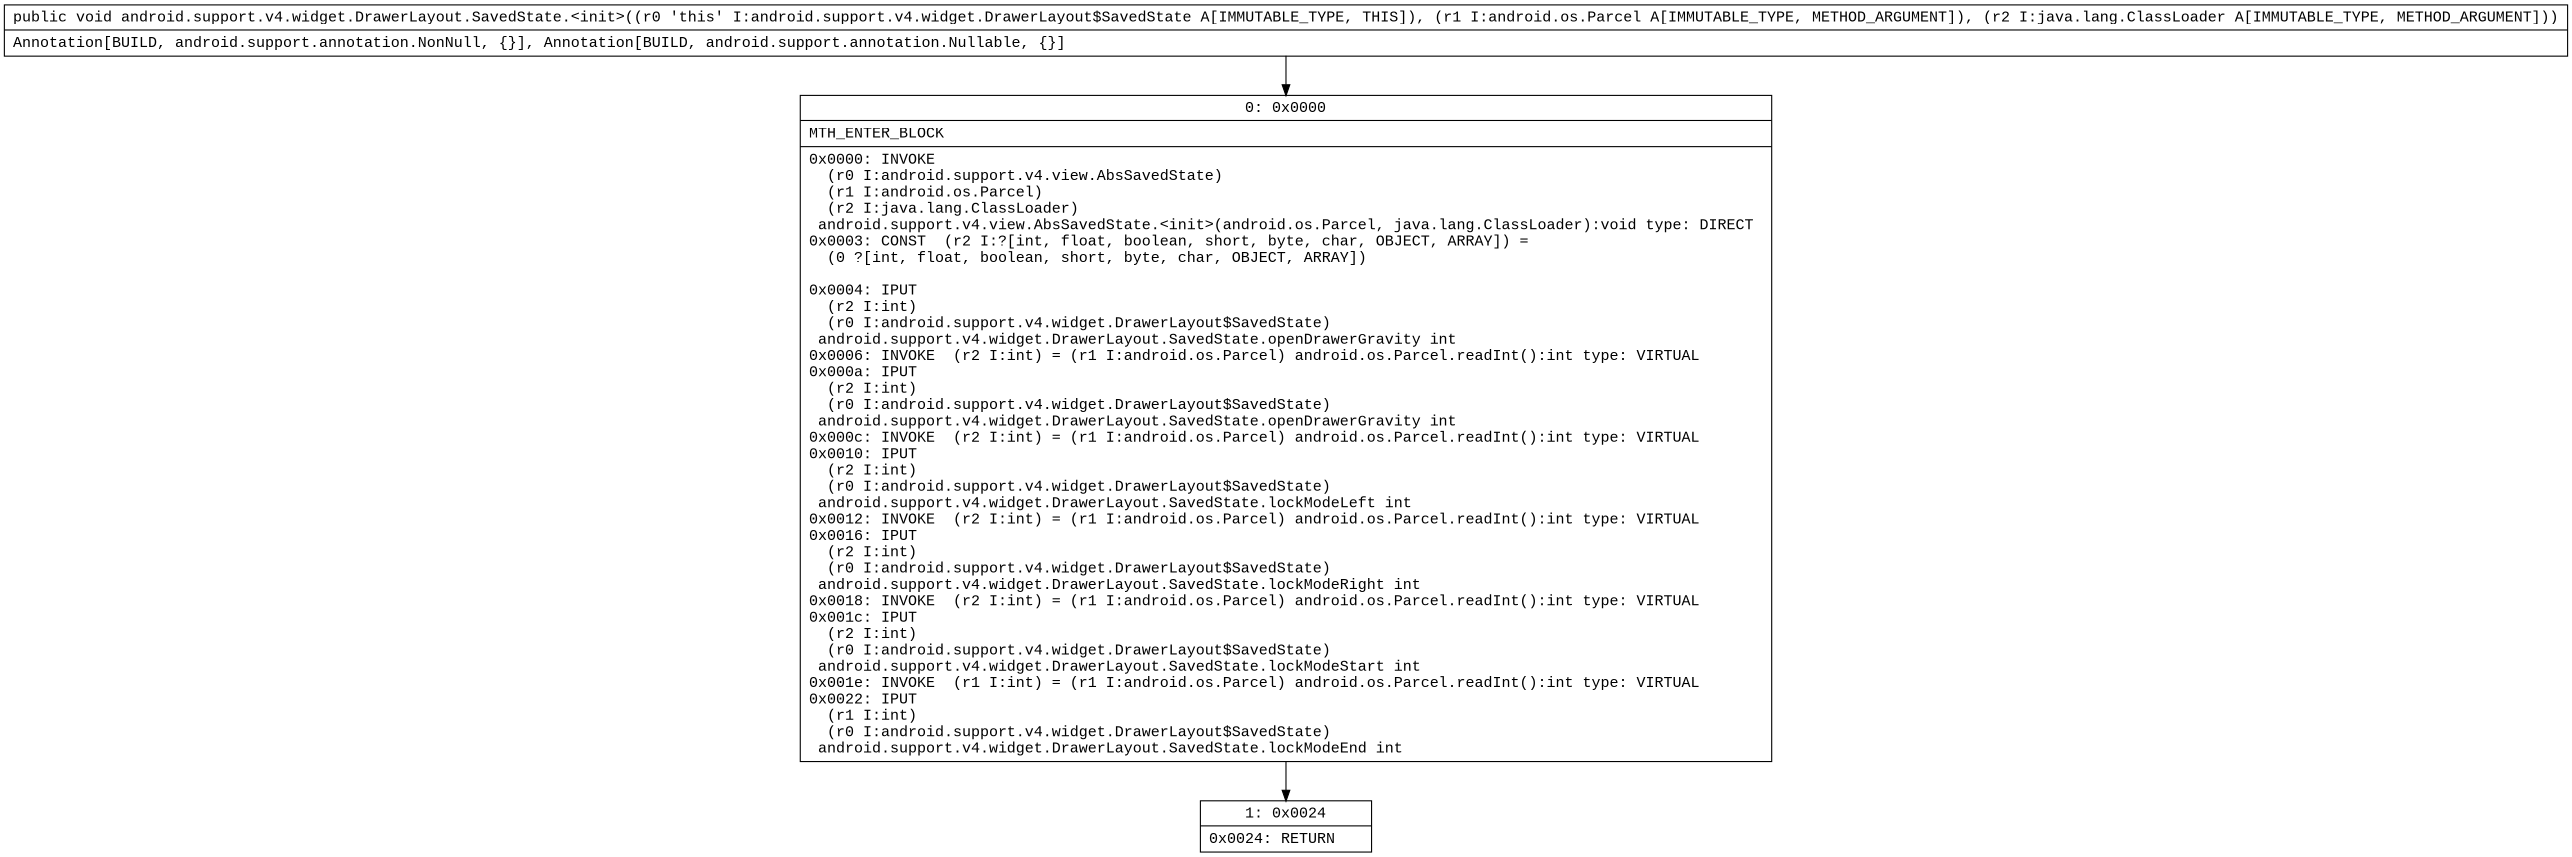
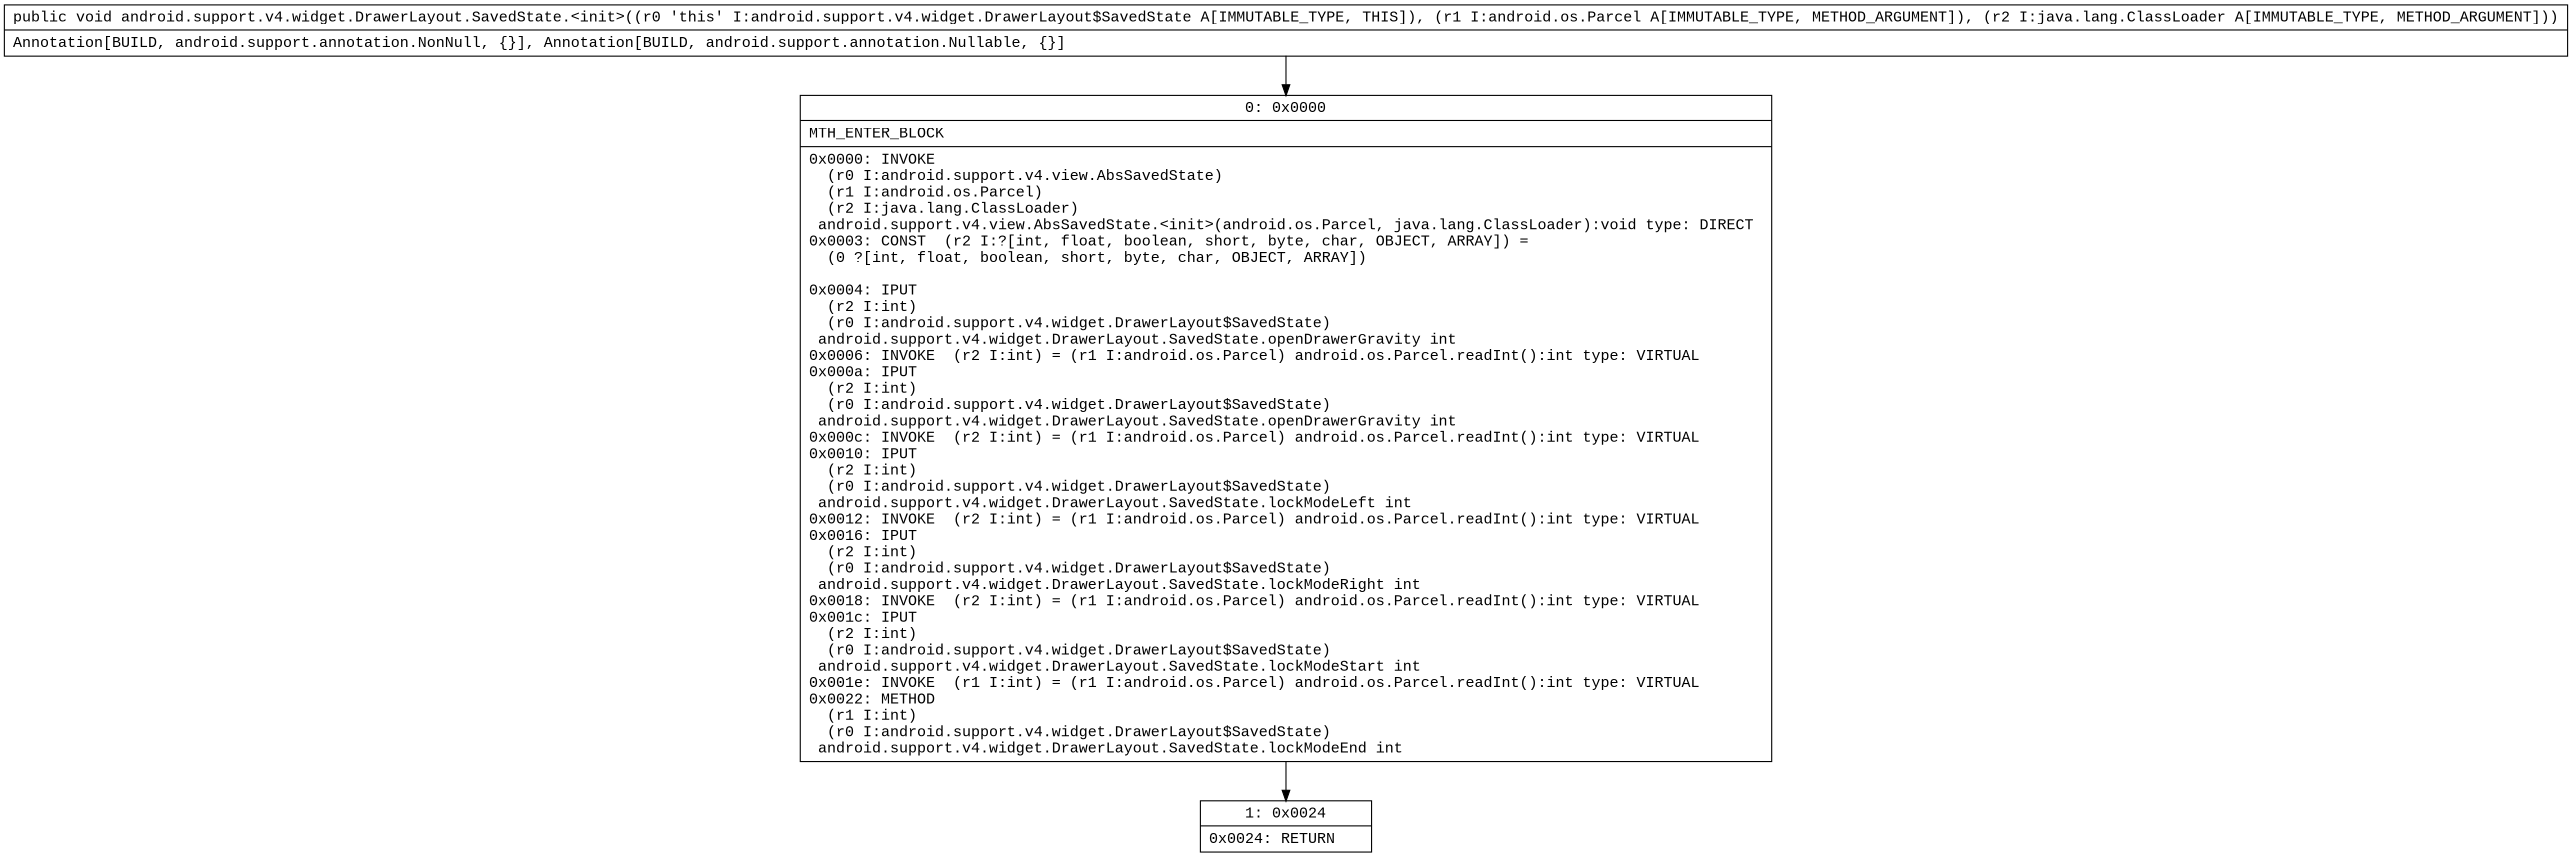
(872, 699) -> (881, 699)
